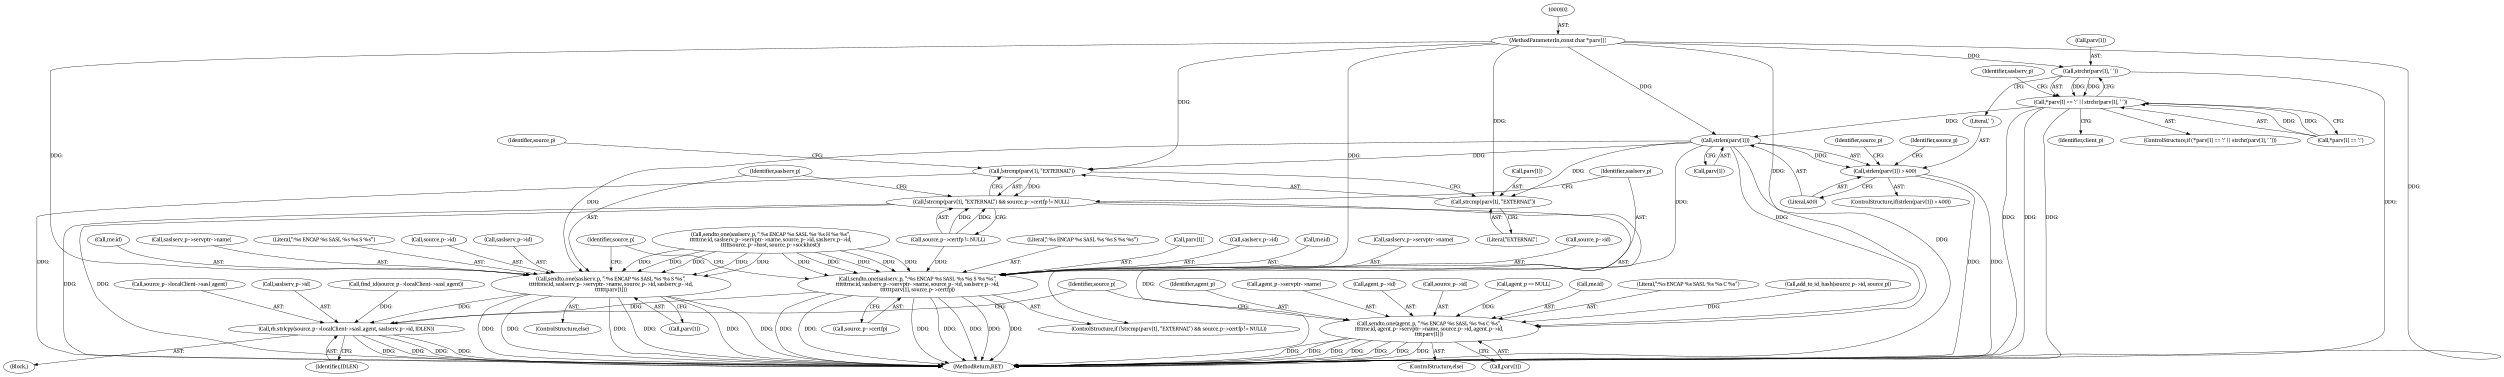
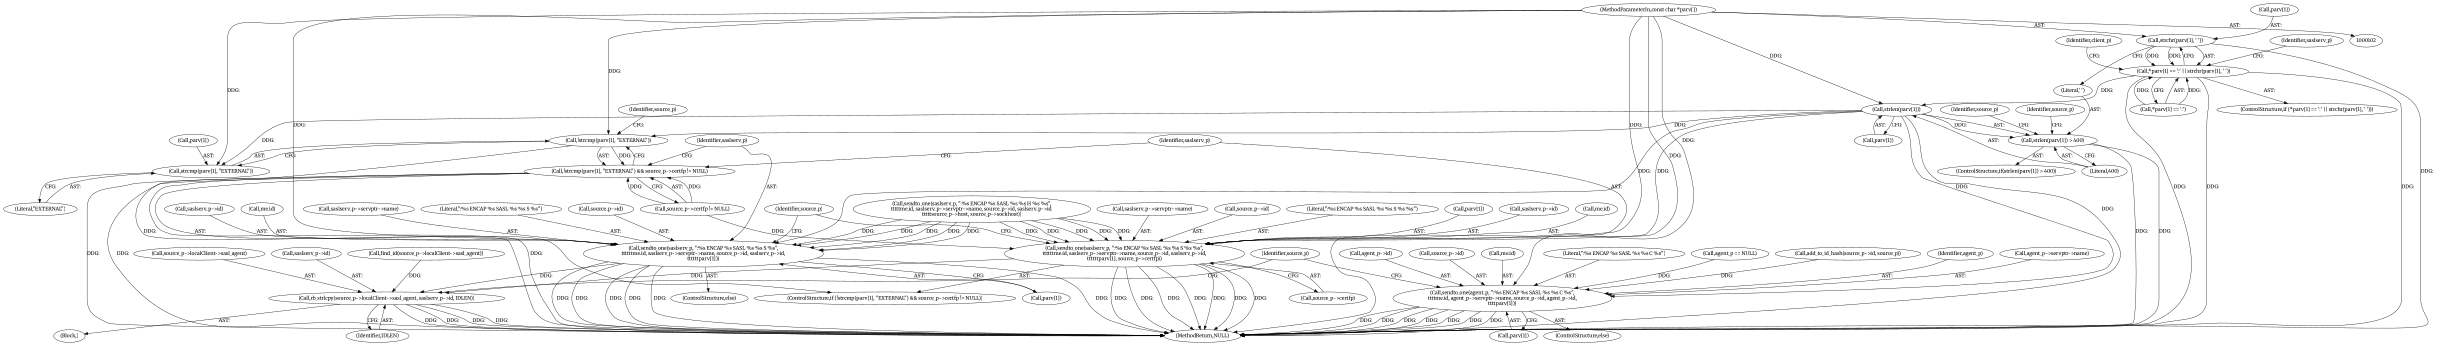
(1558, 24) -> (2032, 22)
(1975, 56) -> (2041, 25)
(2081, 120) -> (2098, 64)
(978, 367) -> (1202, 336)
